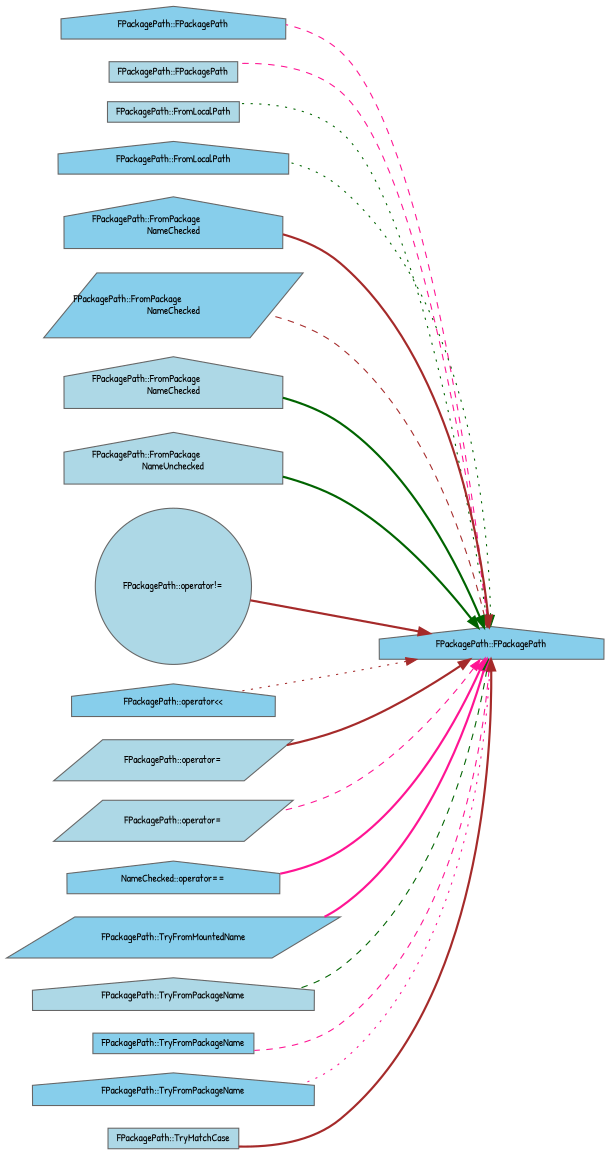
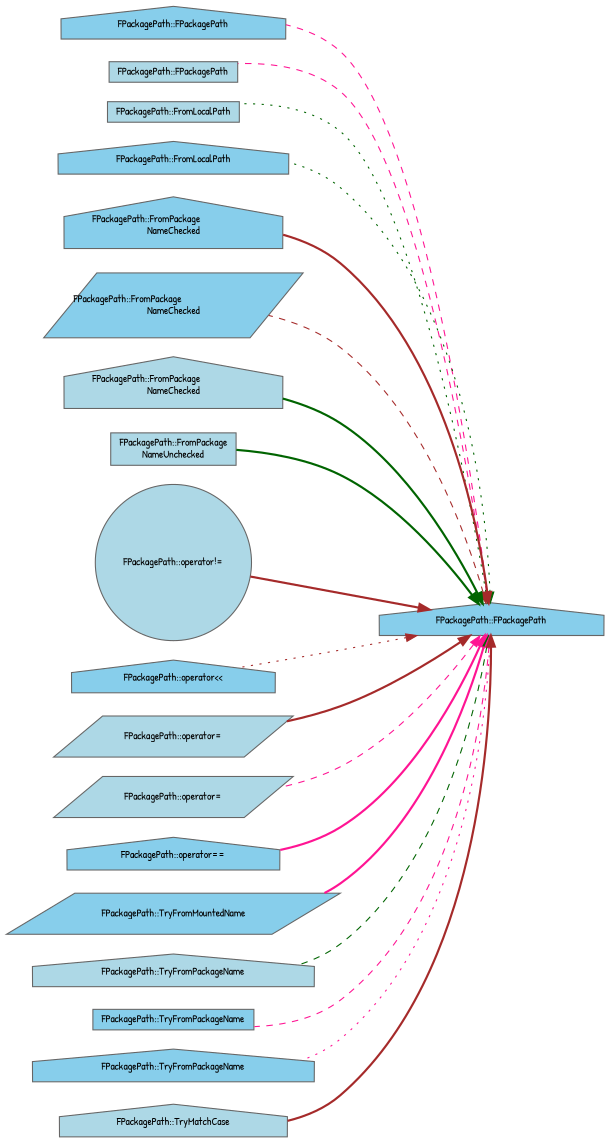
(173, 461) -> (173, 449)
(173, 879) -> (173, 855)
(173, 1138) -> (173, 1122)
